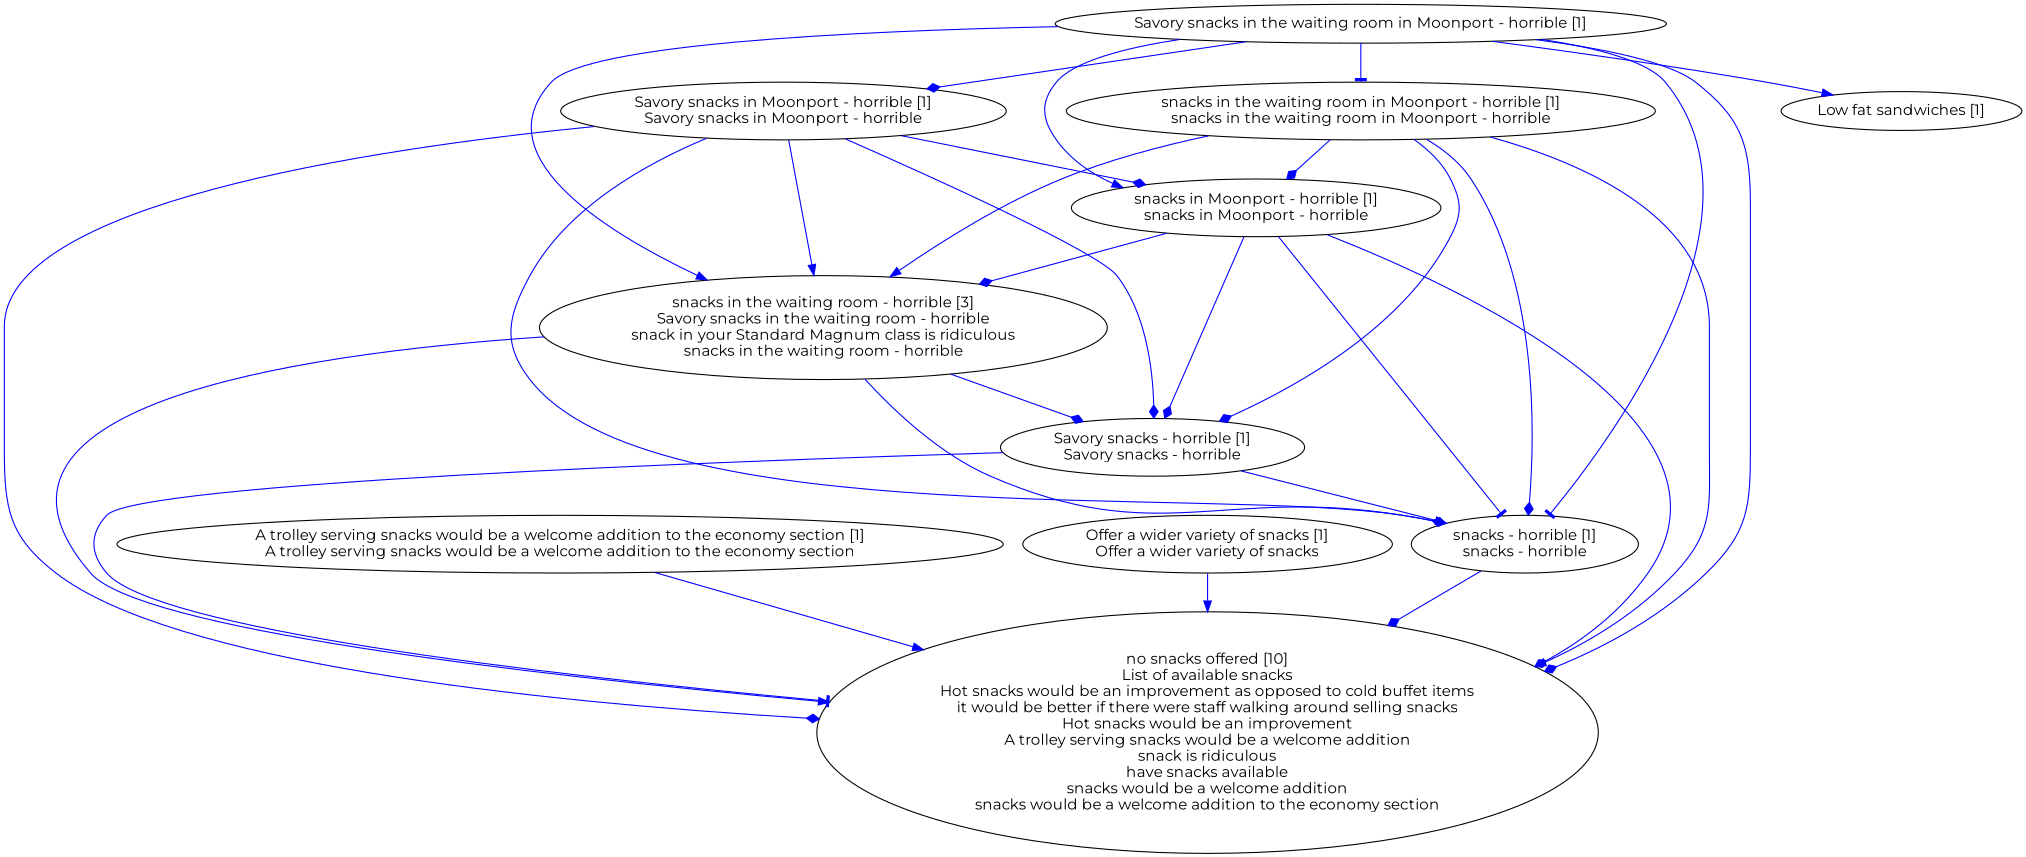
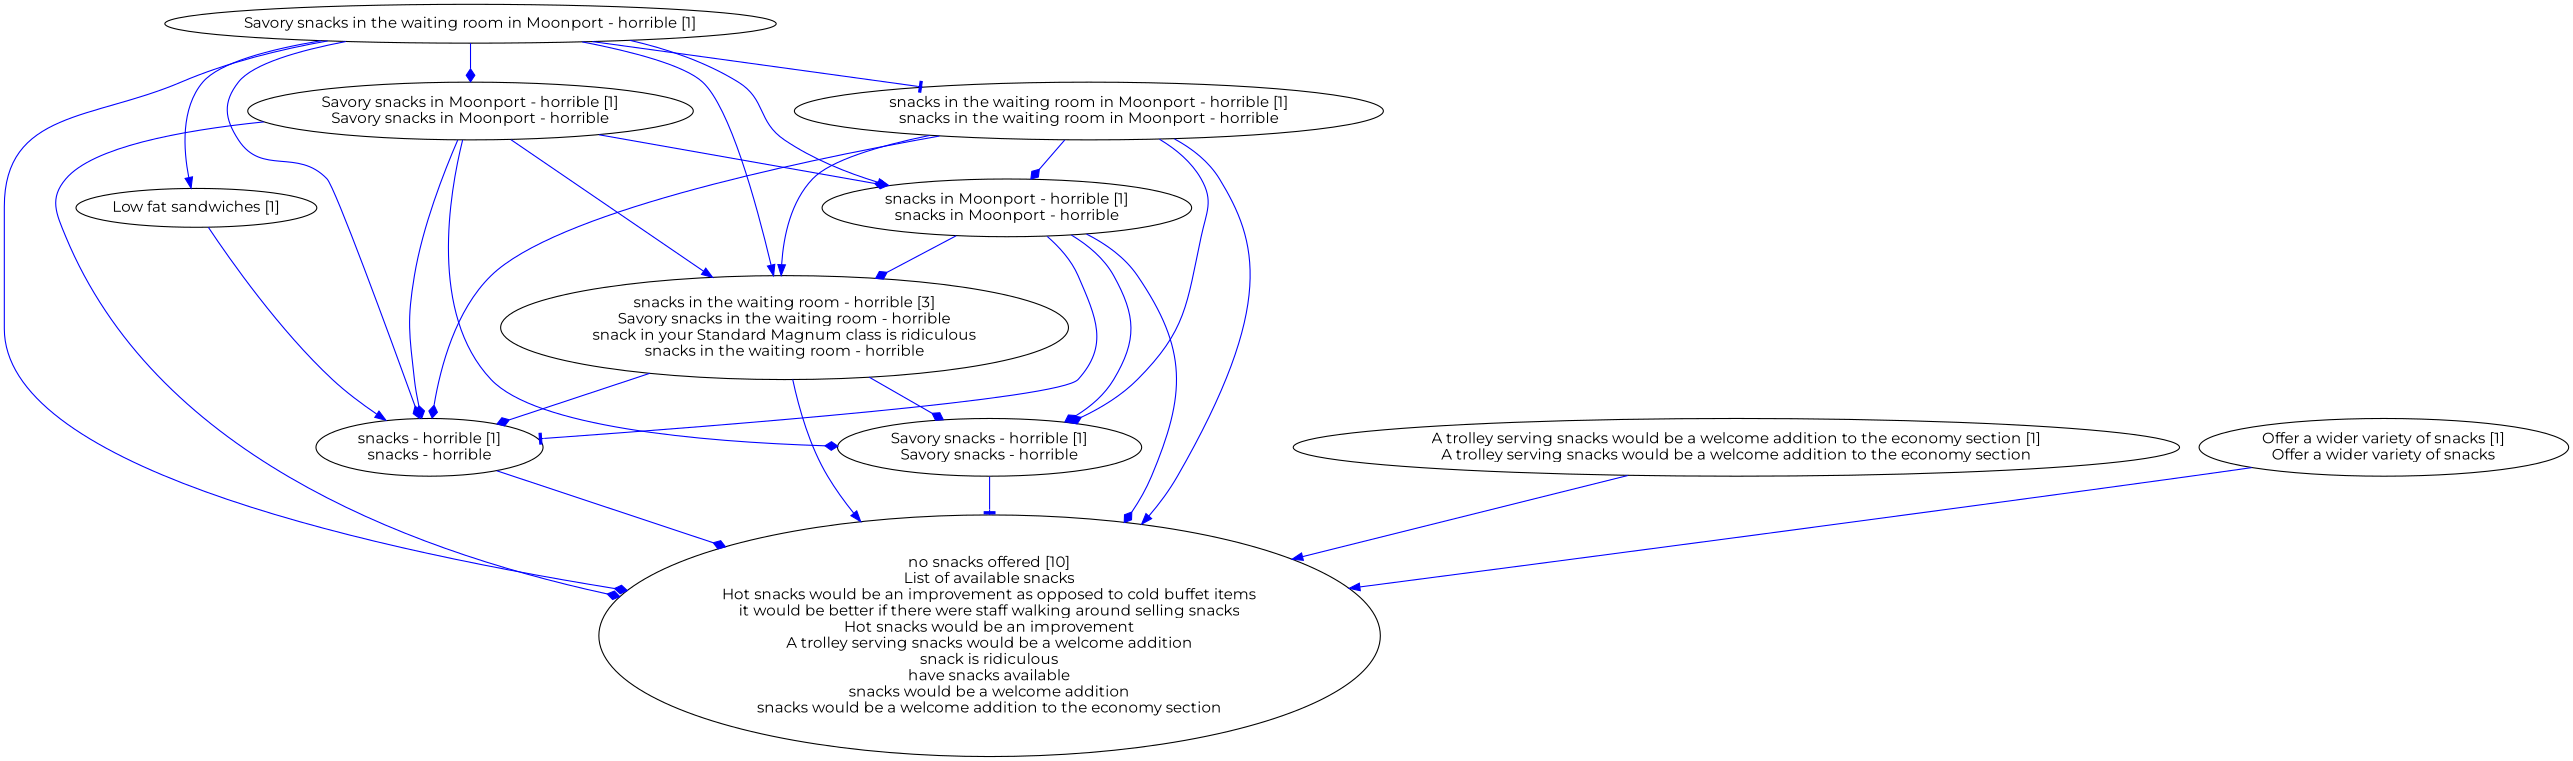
(1696, 246) -> (313, 168)
(1338, 496) -> (284, 328)
